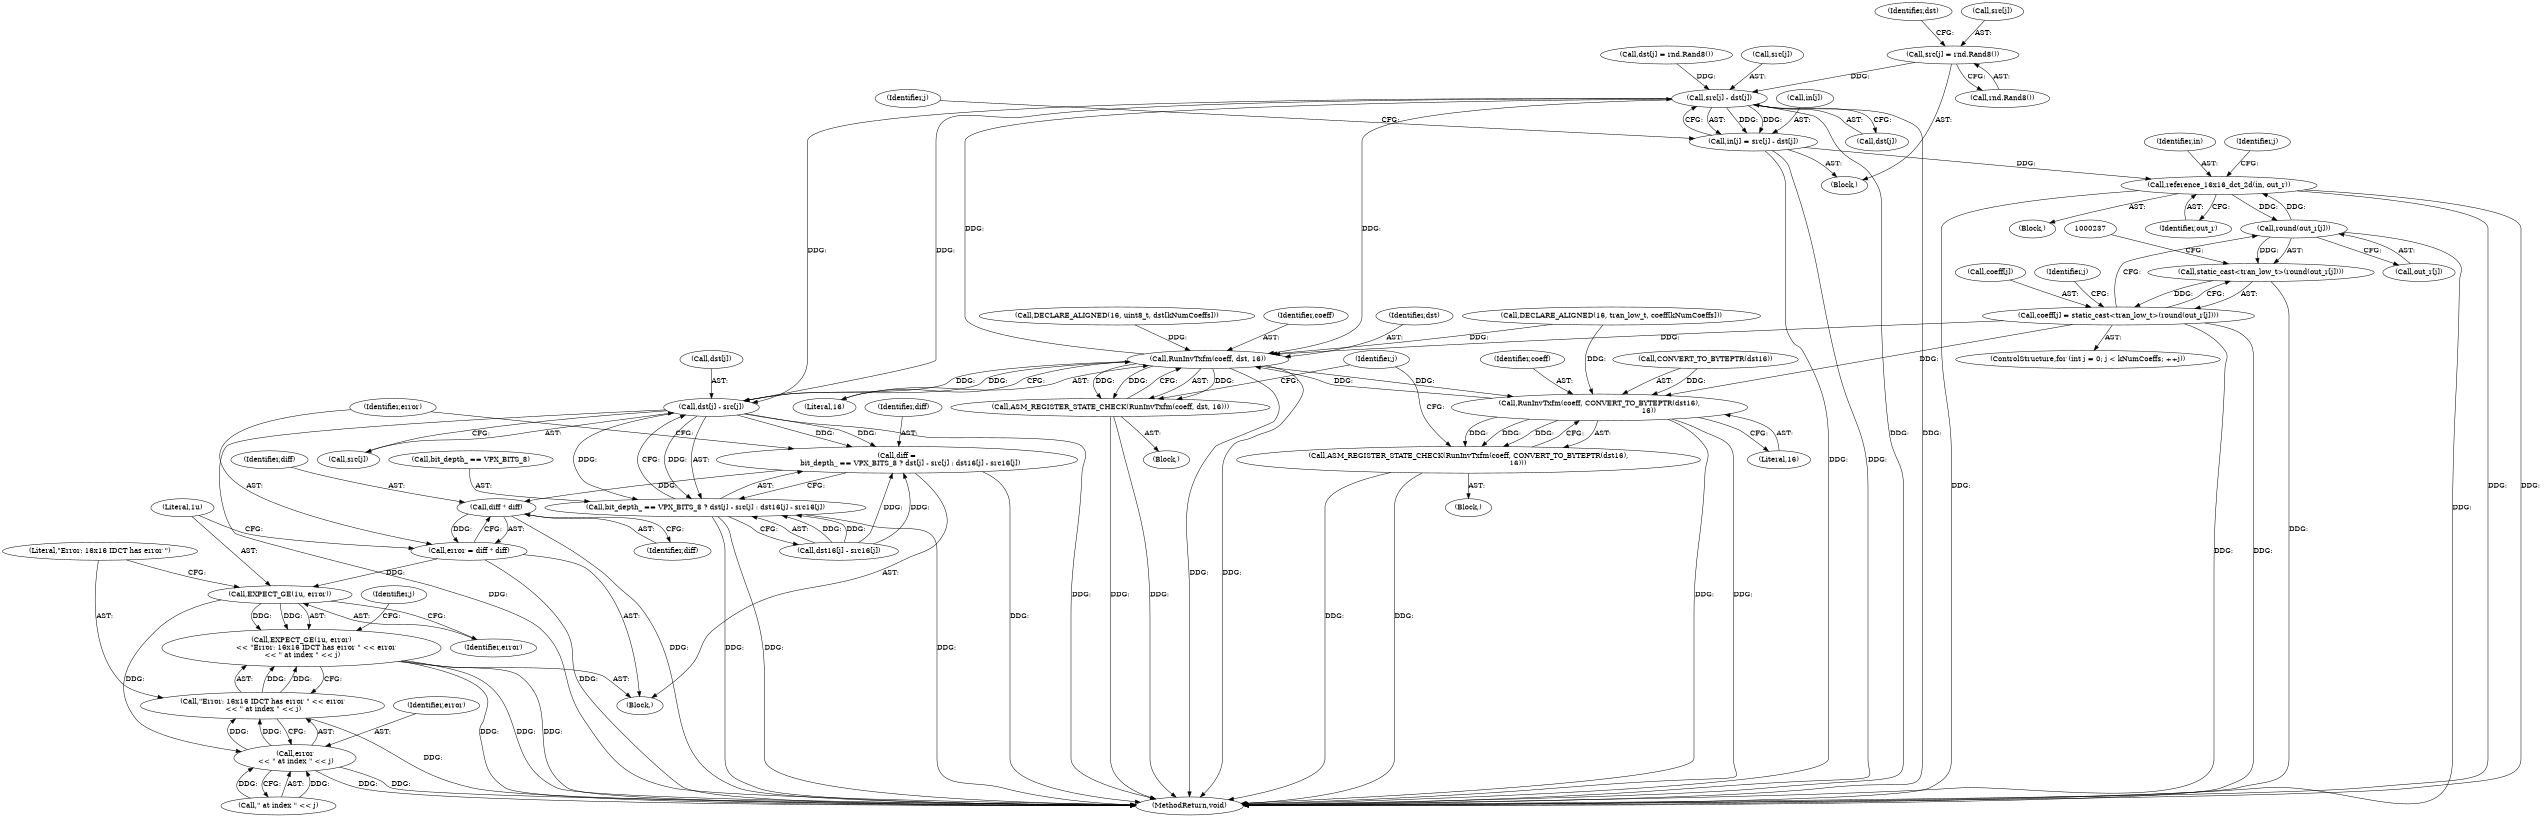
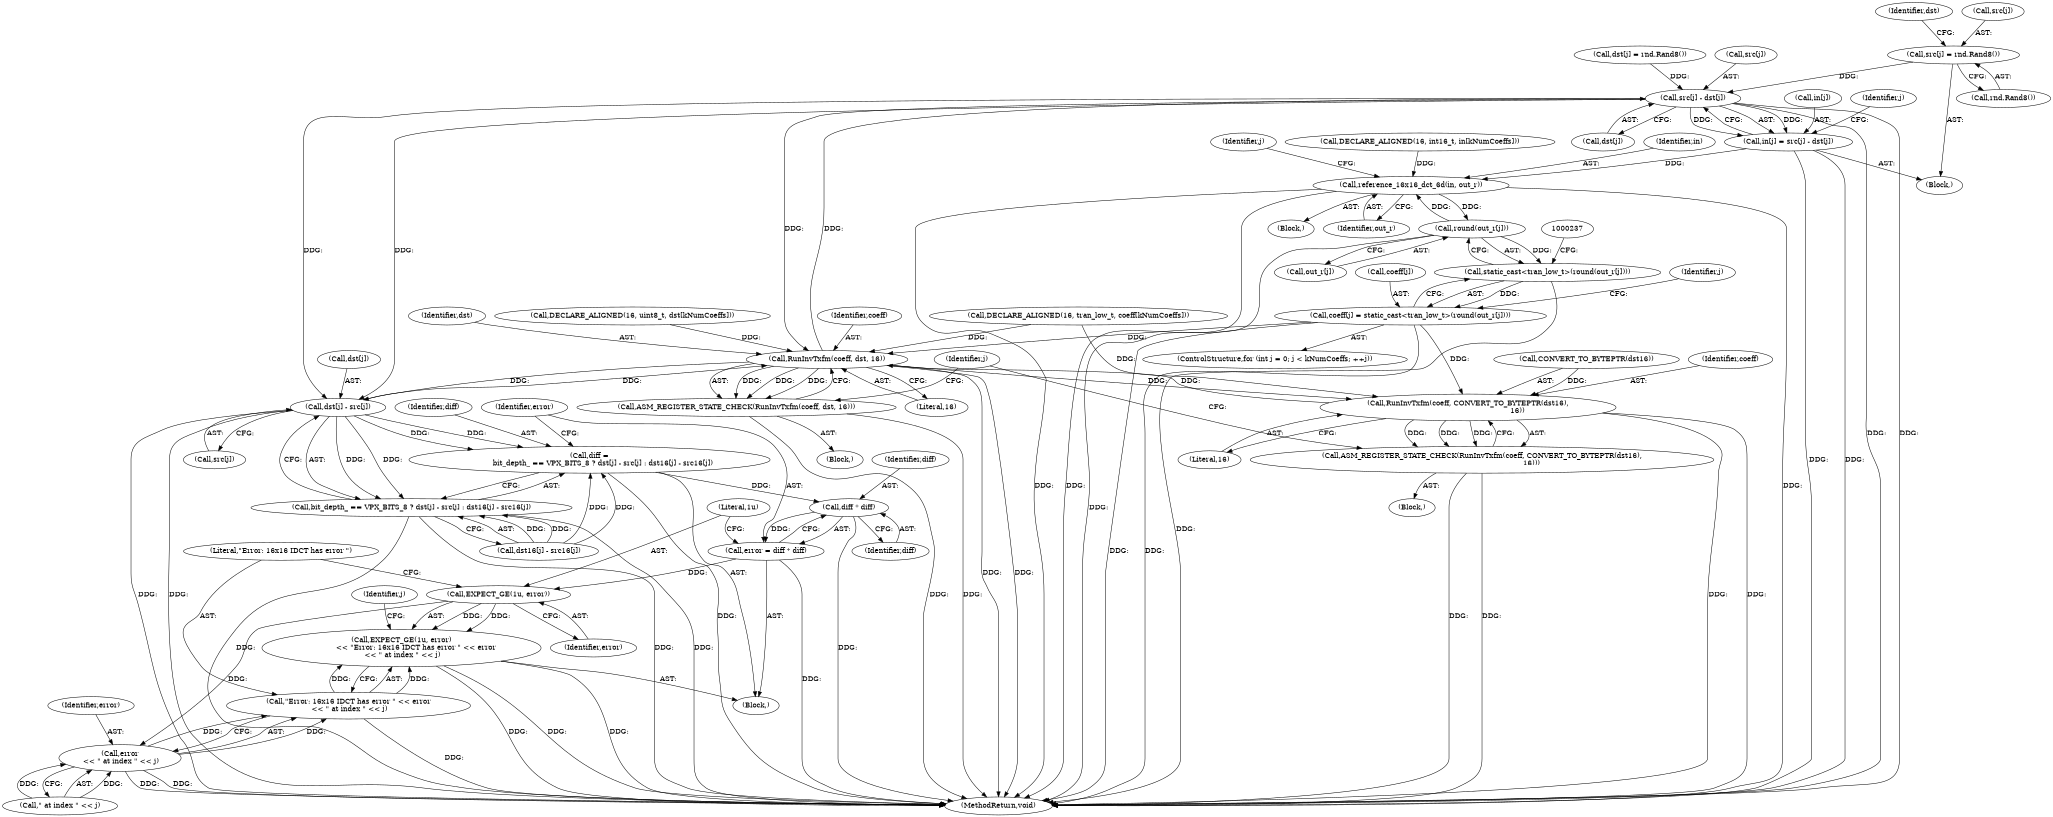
none -> (1420, 142)
(2219, 186) -> (1411, 186)
(2165, 253) -> (1476, 258)
(471, 460) -> none
